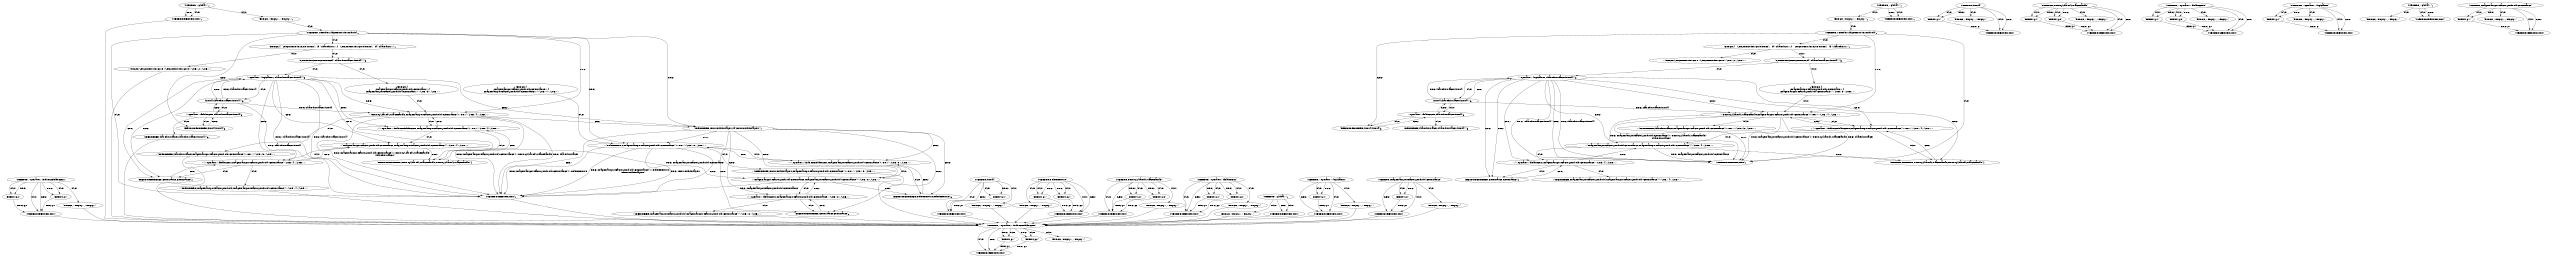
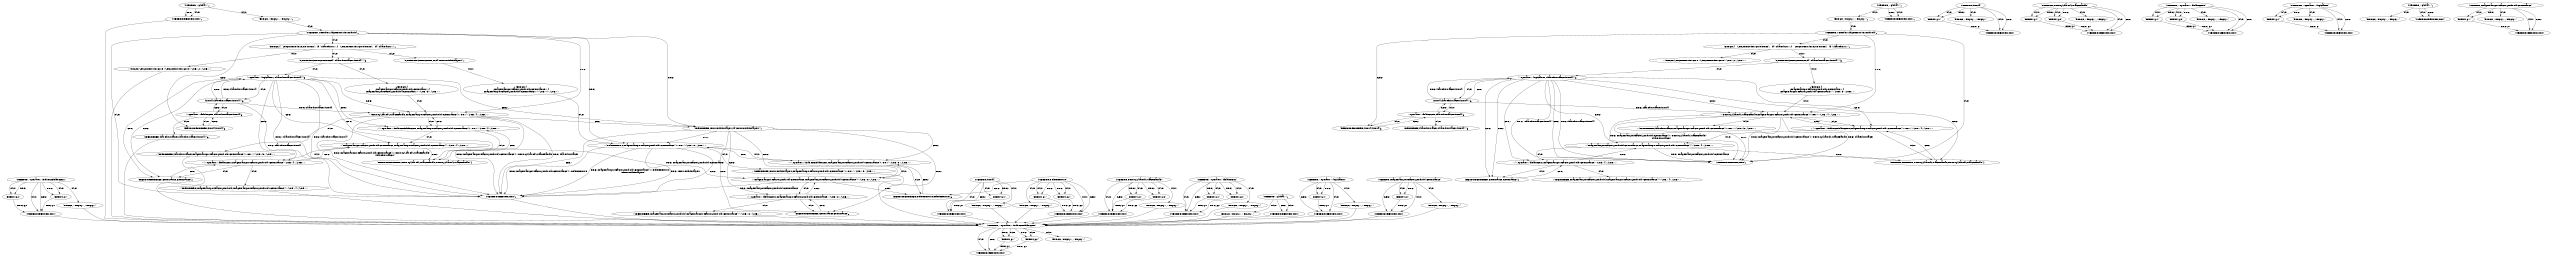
none -> (434, 60)
(935, 135) -> (992, 188)
